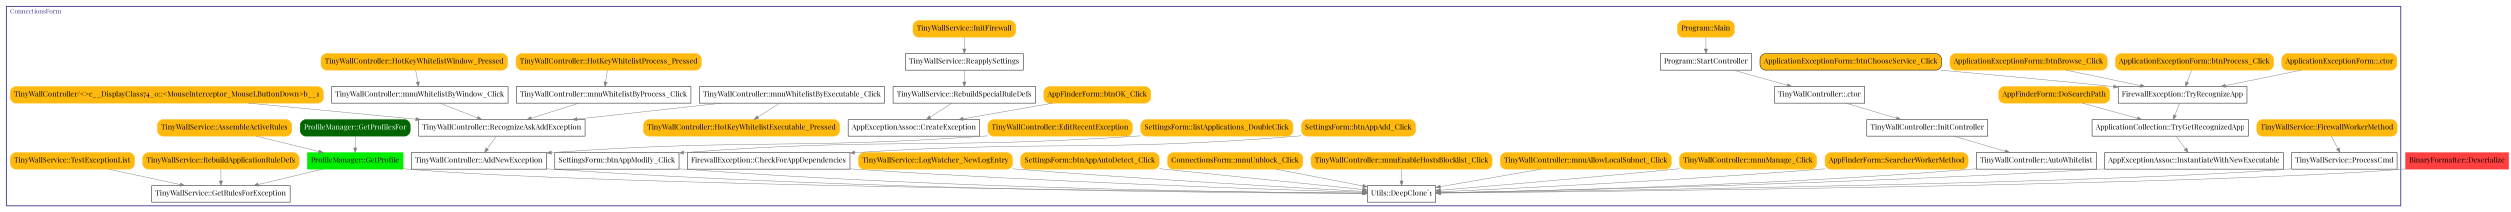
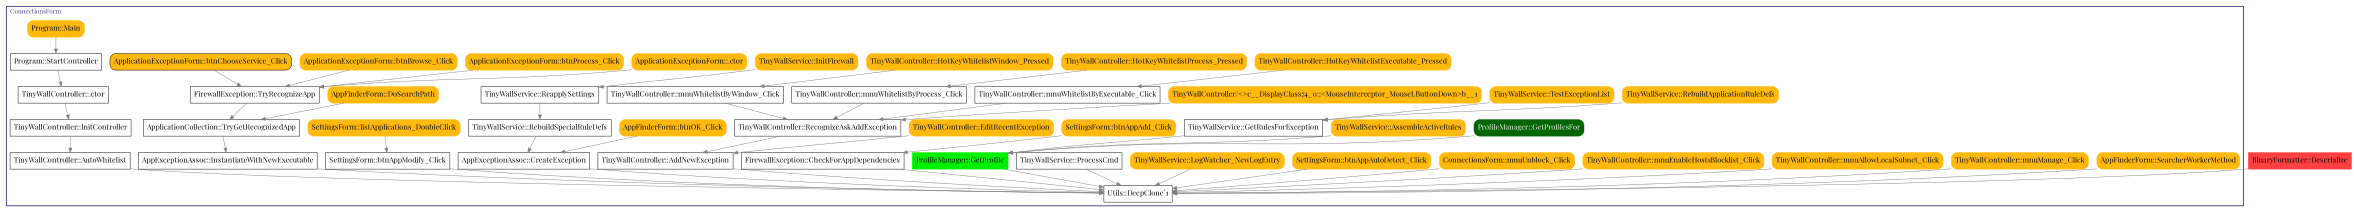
(769, 110) -> (1212, 78)
(2327, 128) -> none
(290, 177) -> (1111, 143)
none -> (844, 184)
